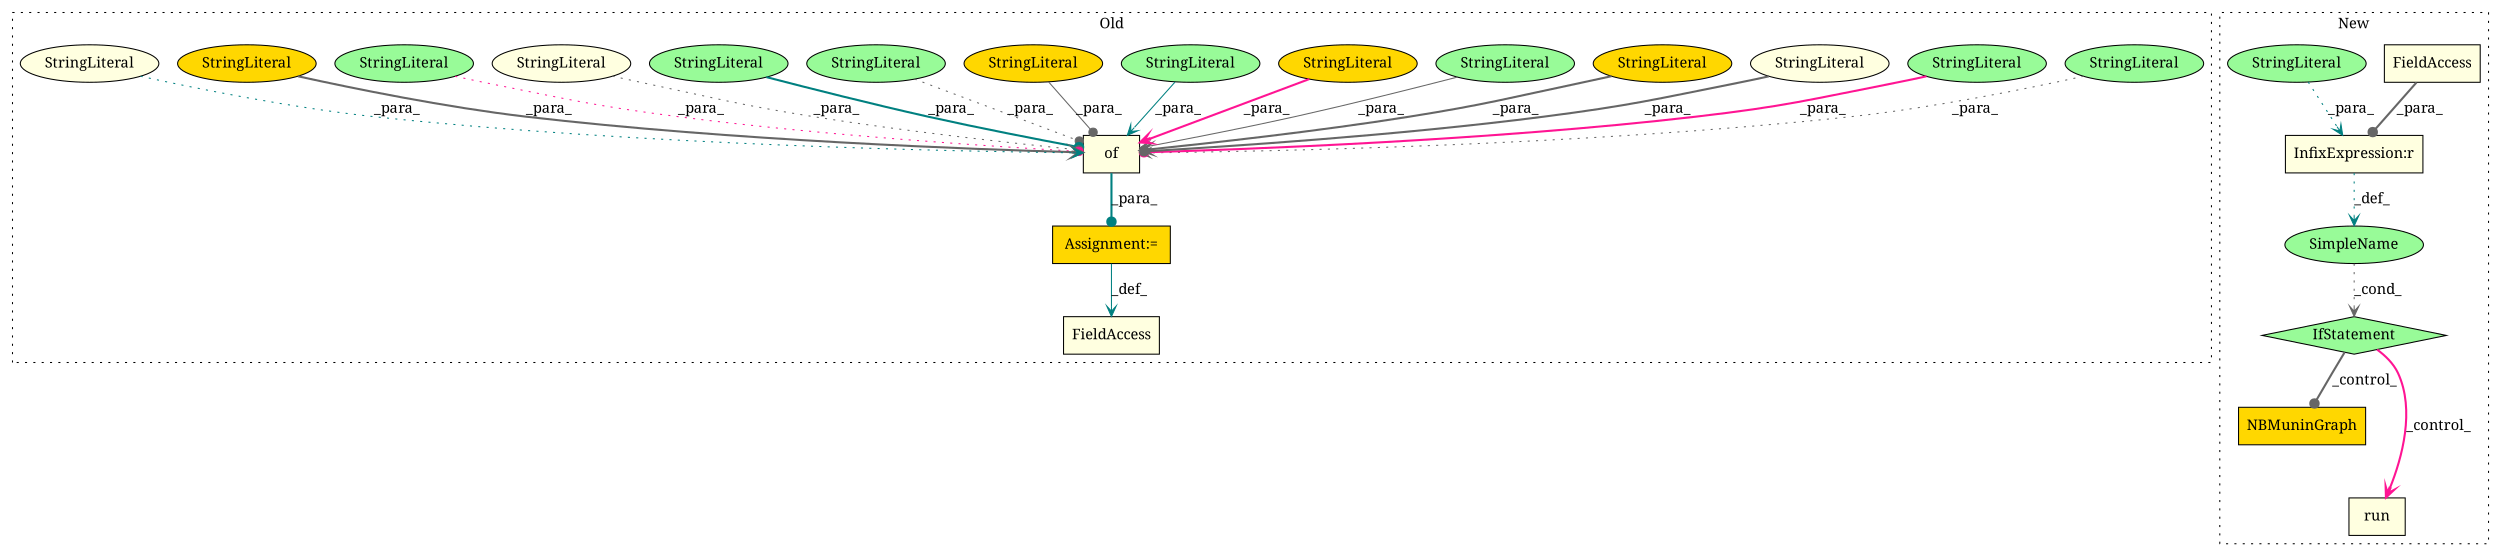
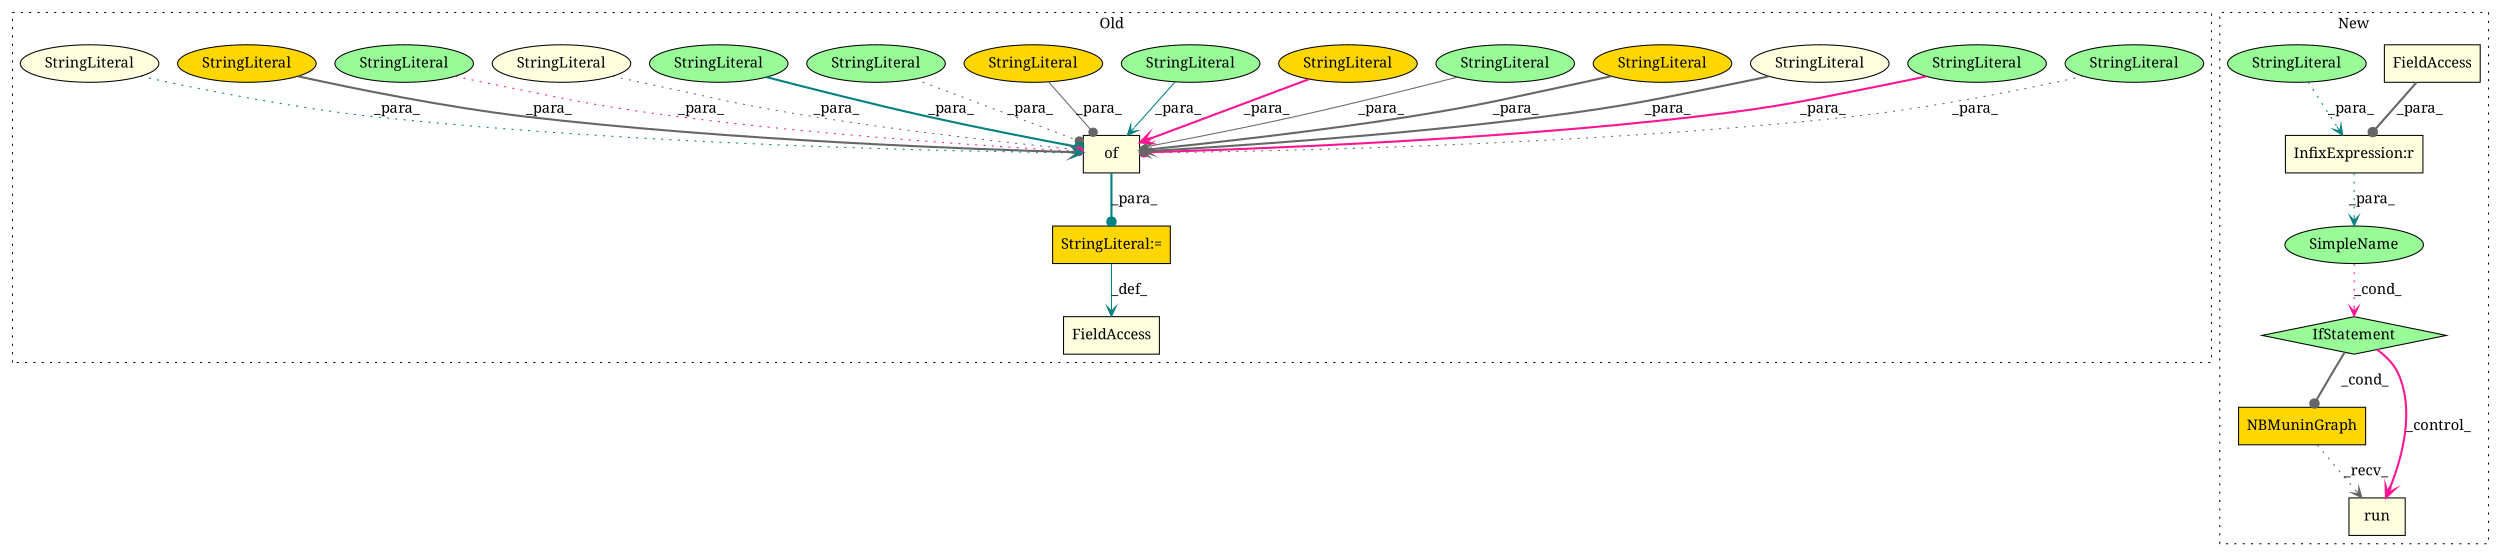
(2372, 199) -> (2372, 199)
(1111, 245) -> (1111, 245)
(2354, 285) -> (2354, 285)
(2365, 381) -> (2365, 381)
none -> (2336, 467)
